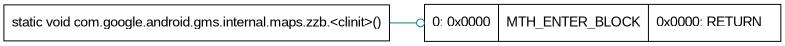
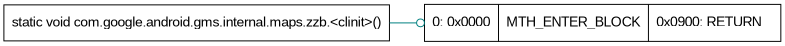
(715, 22) -> (715, 22)
